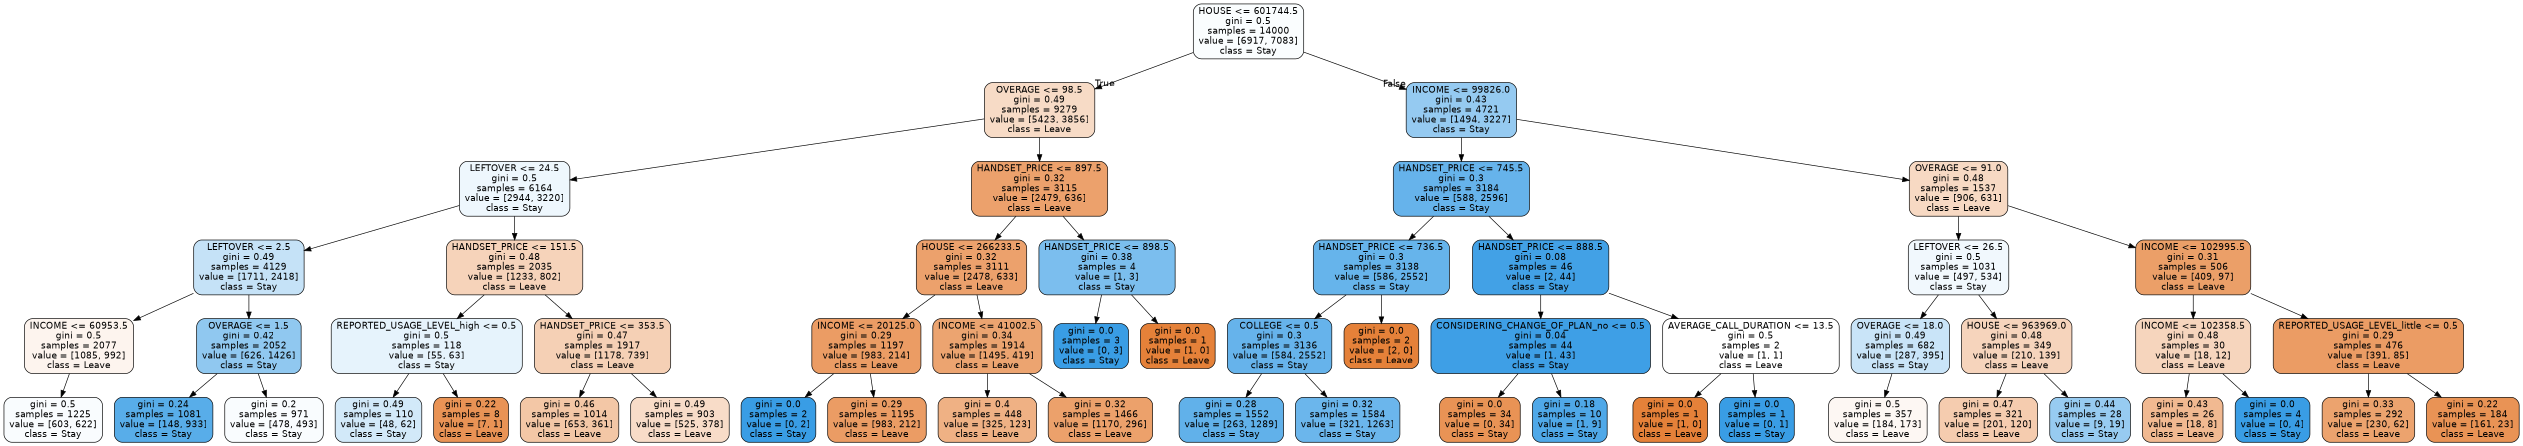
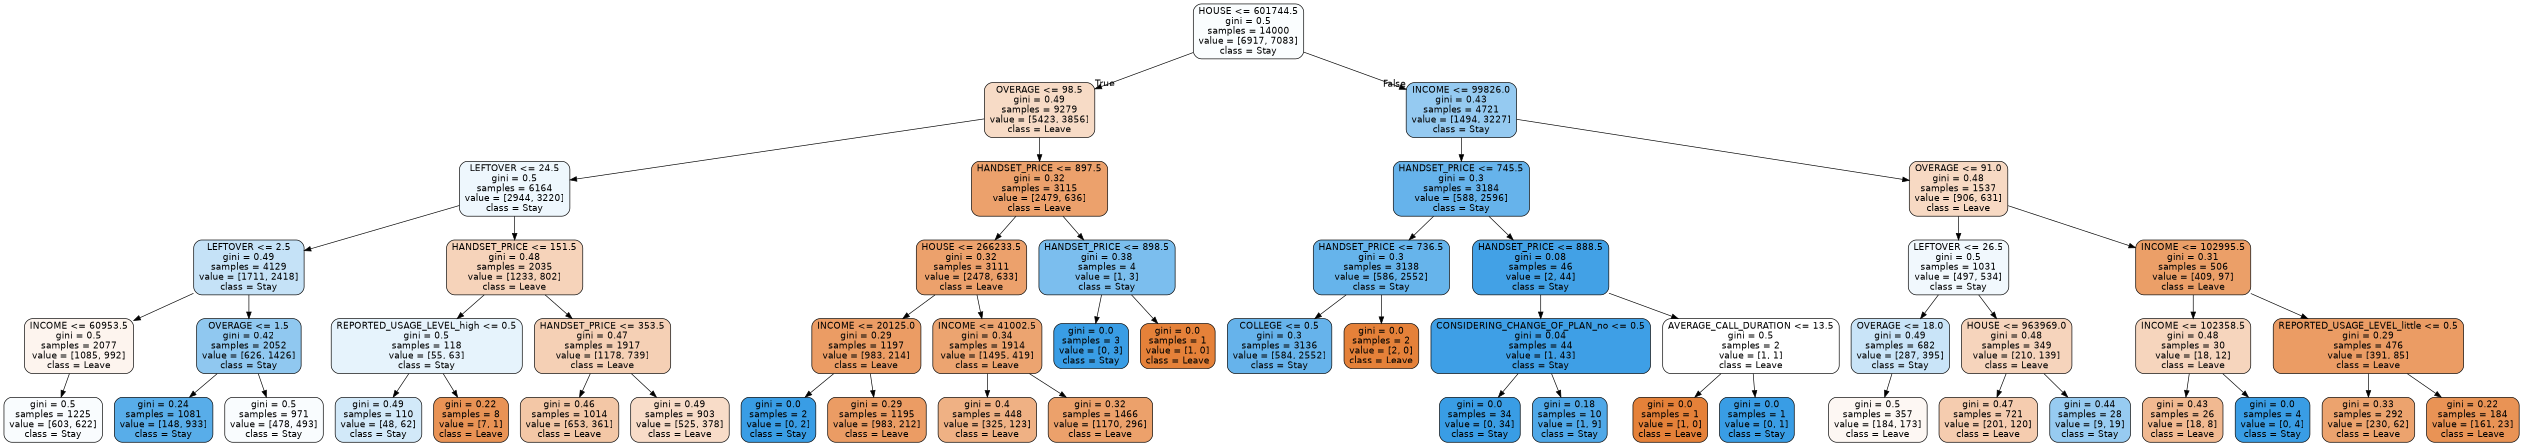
(274, 420) -> (274, 420)
(1231, 420) -> none
(1348, 420) -> none
(1480, 420) -> (1480, 420)
(1988, 420) -> (1988, 420)
